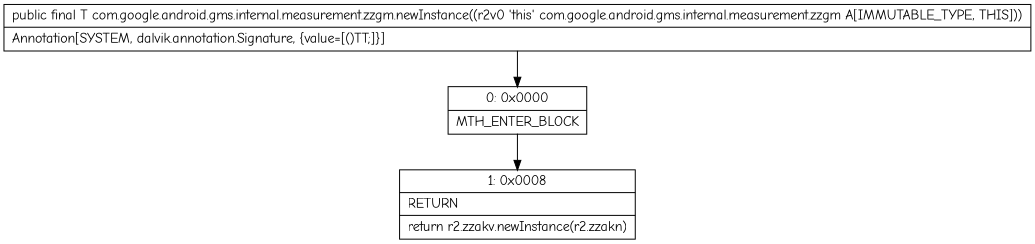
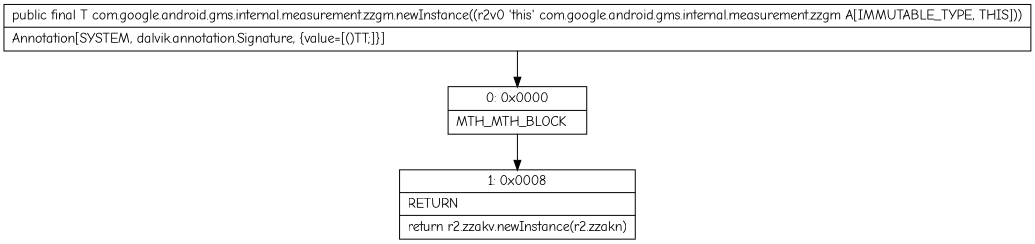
(517, 122) -> (511, 122)
